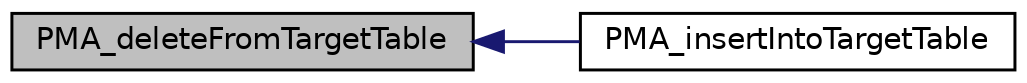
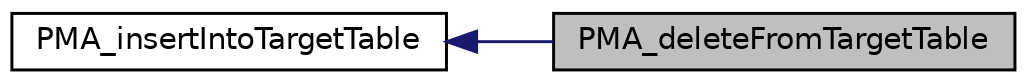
(542, 42) -> (515, 42)
